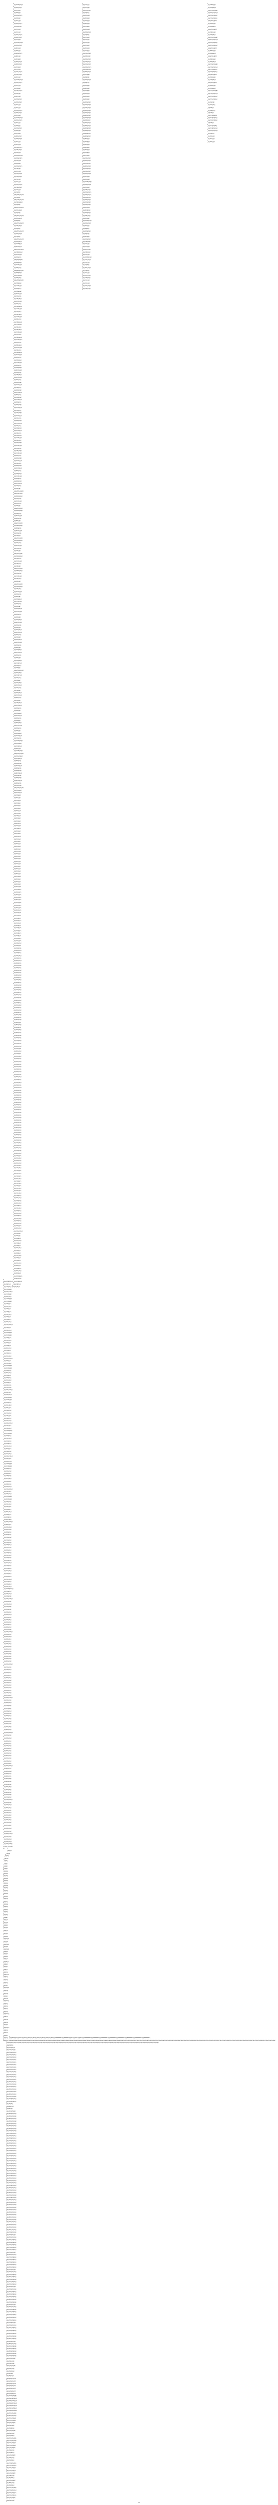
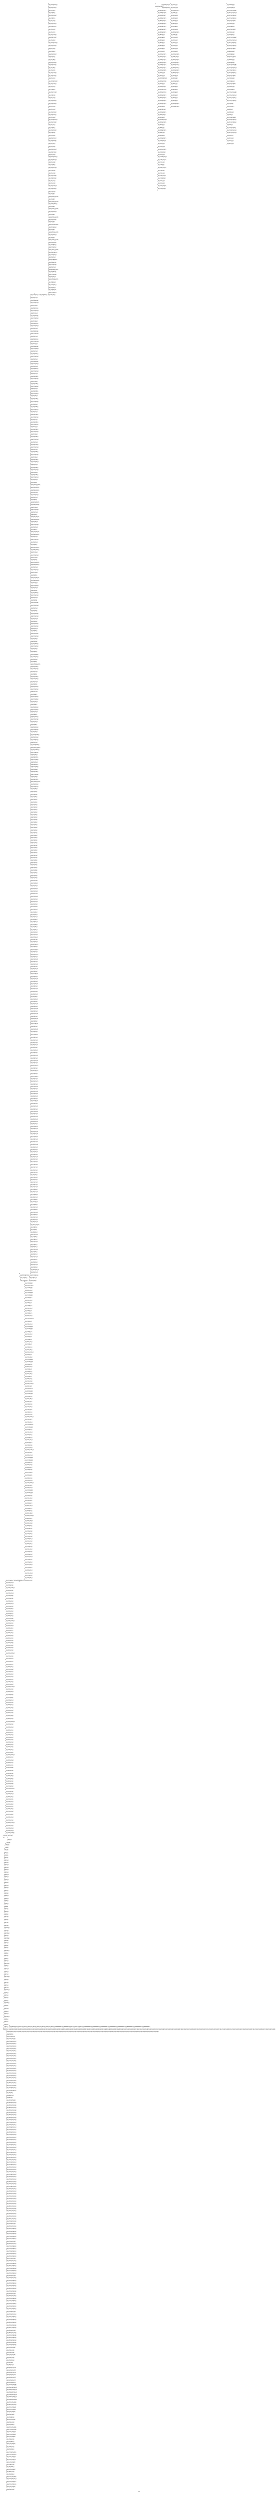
(82, 108) -> (155, 7)
(14, 299) -> (39, 295)
(4, 1589) -> (14, 1581)
